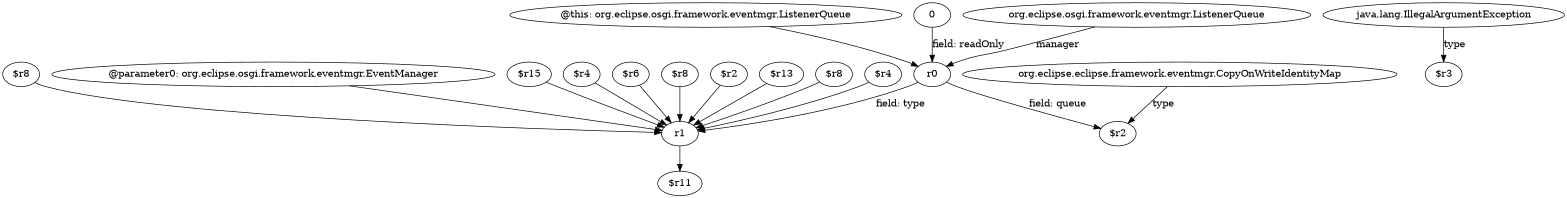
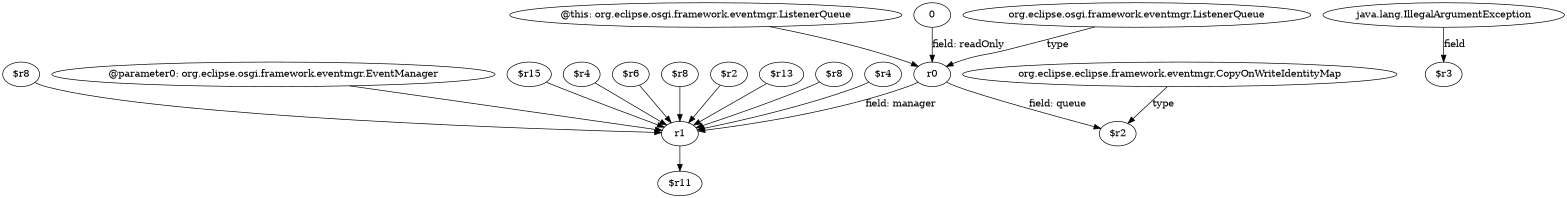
(1058, 45) -> (1058, 45)
(1455, 45) -> (1455, 45)
(901, 104) -> (901, 104)
